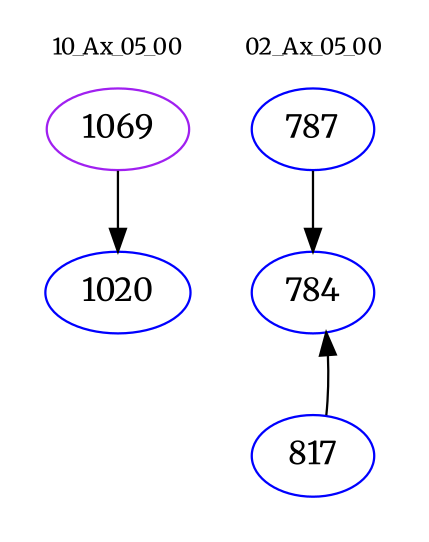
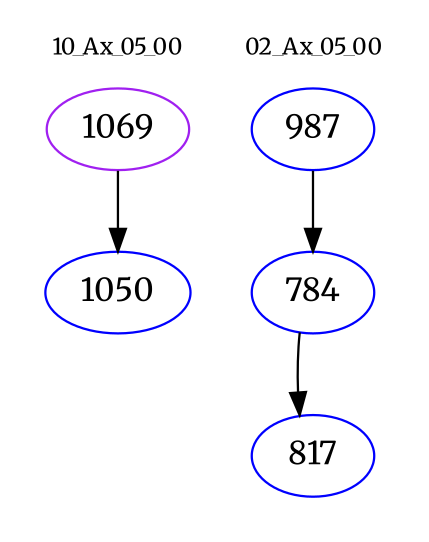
(313, 129) -> (313, 129)
(118, 293) -> (118, 293)
(328, 385) -> (298, 362)
